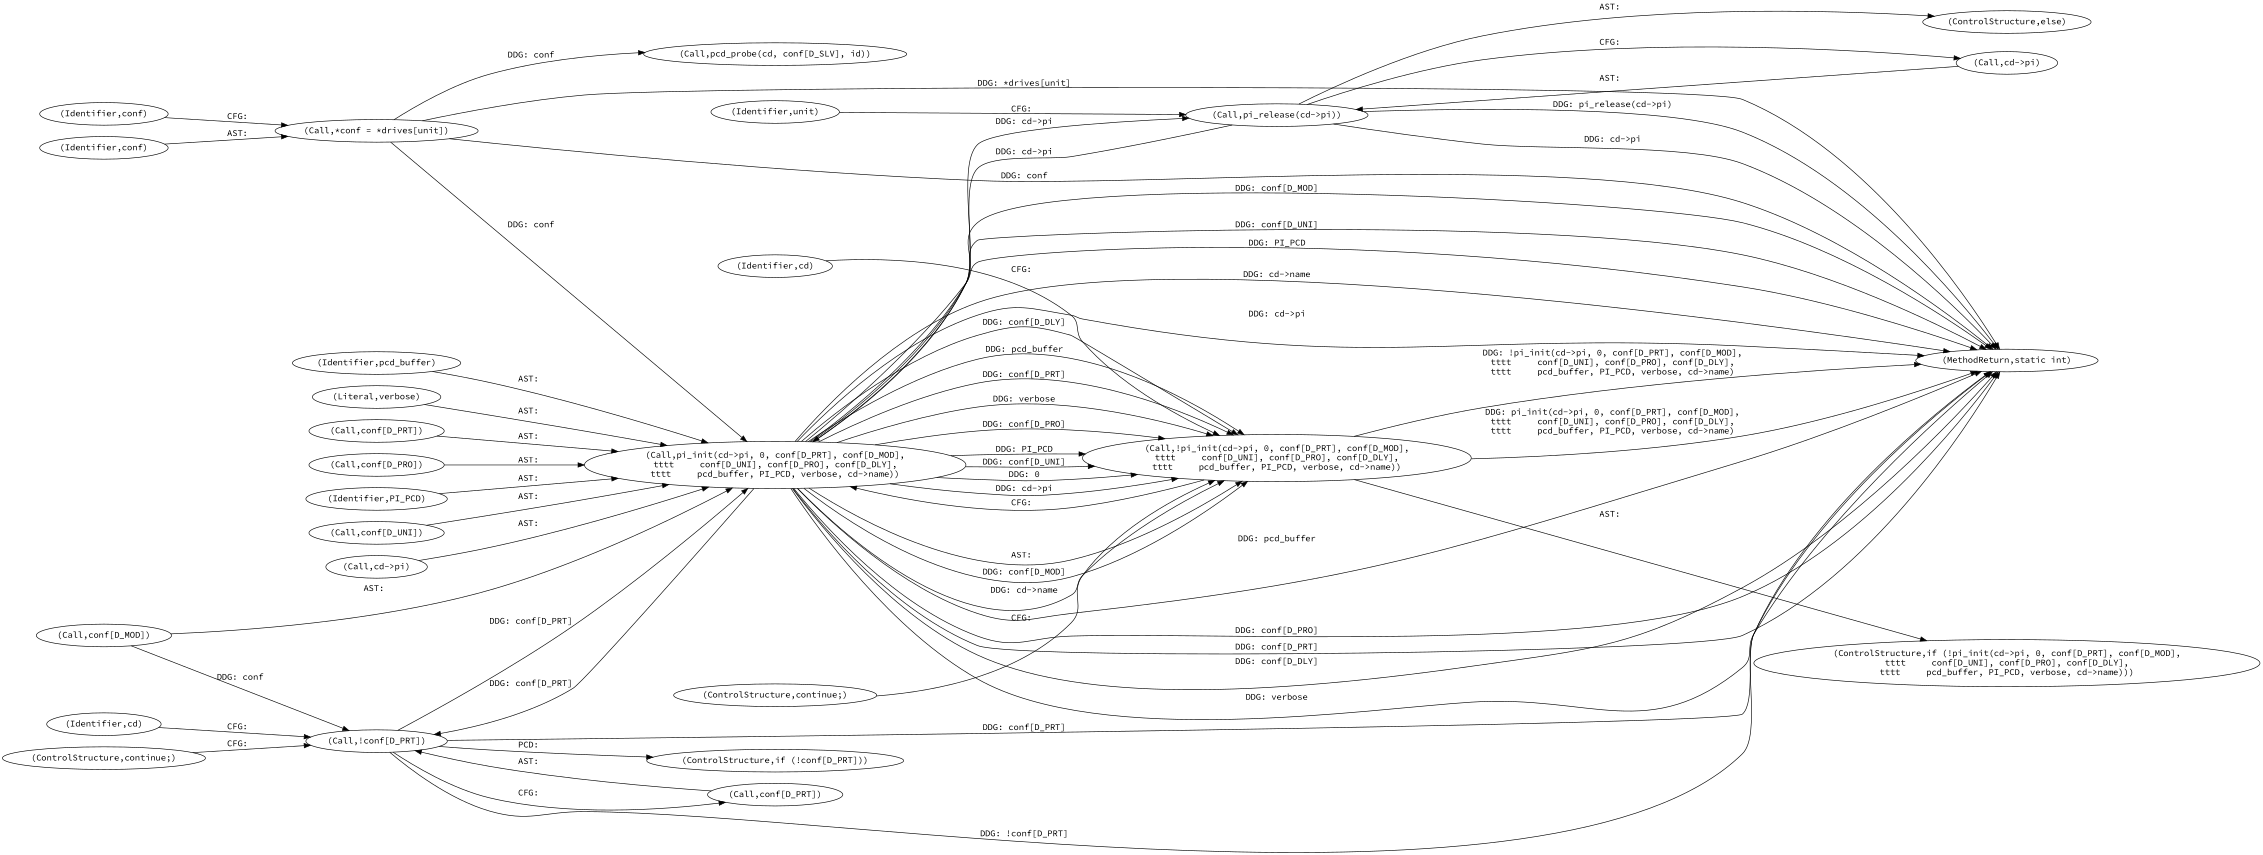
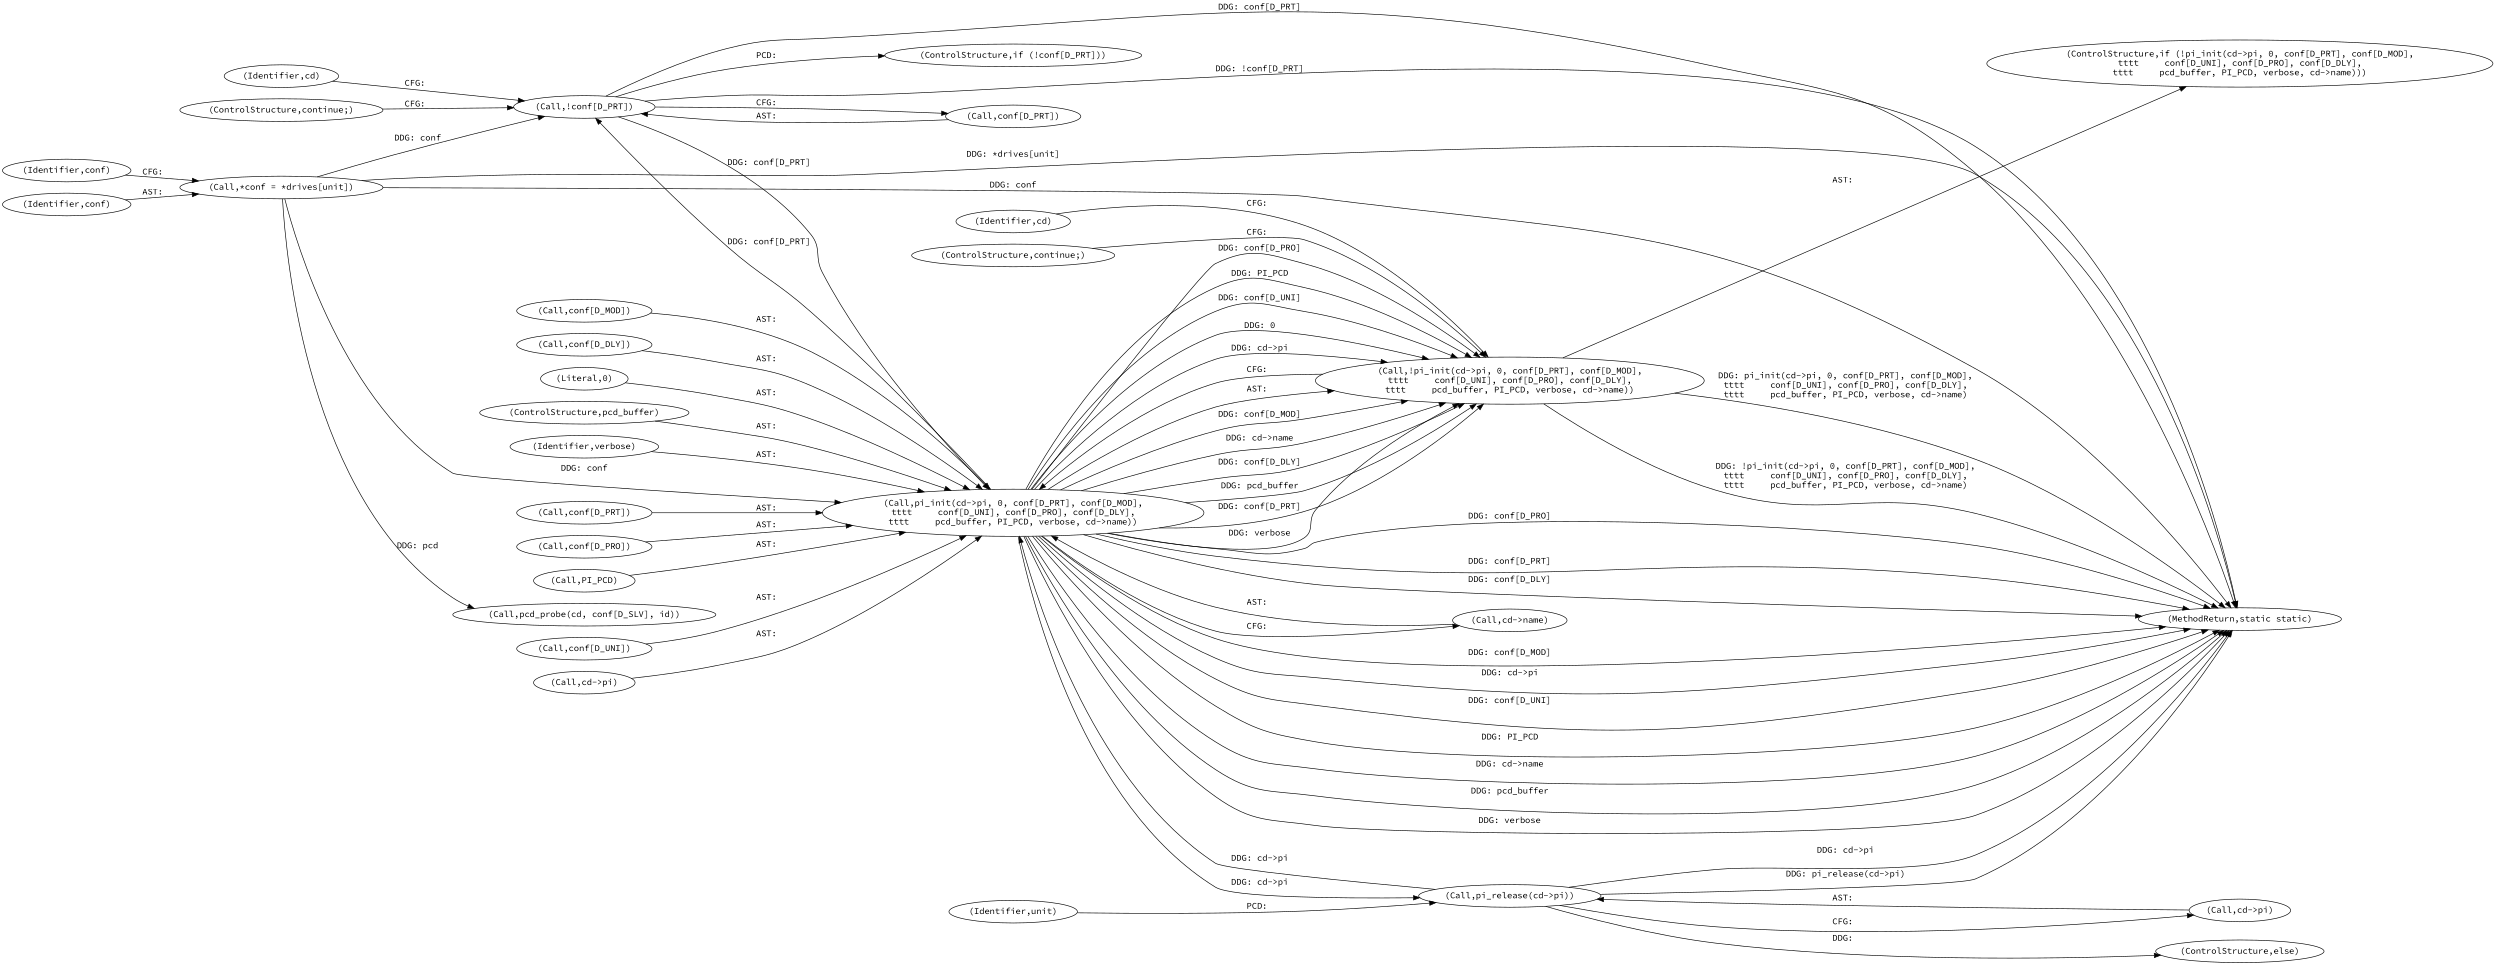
(1613, 7) -> (1845, 938)
(531, 55) -> (418, 546)
(1024, 109) -> (1260, 906)
none -> (584, 345)
(2007, 361) -> (2240, 619)
(377, 363) -> (584, 413)
none -> (584, 379)
(377, 397) -> (584, 447)
(377, 499) -> (584, 581)
none -> (1510, 620)
(237, 687) -> (427, 146)
